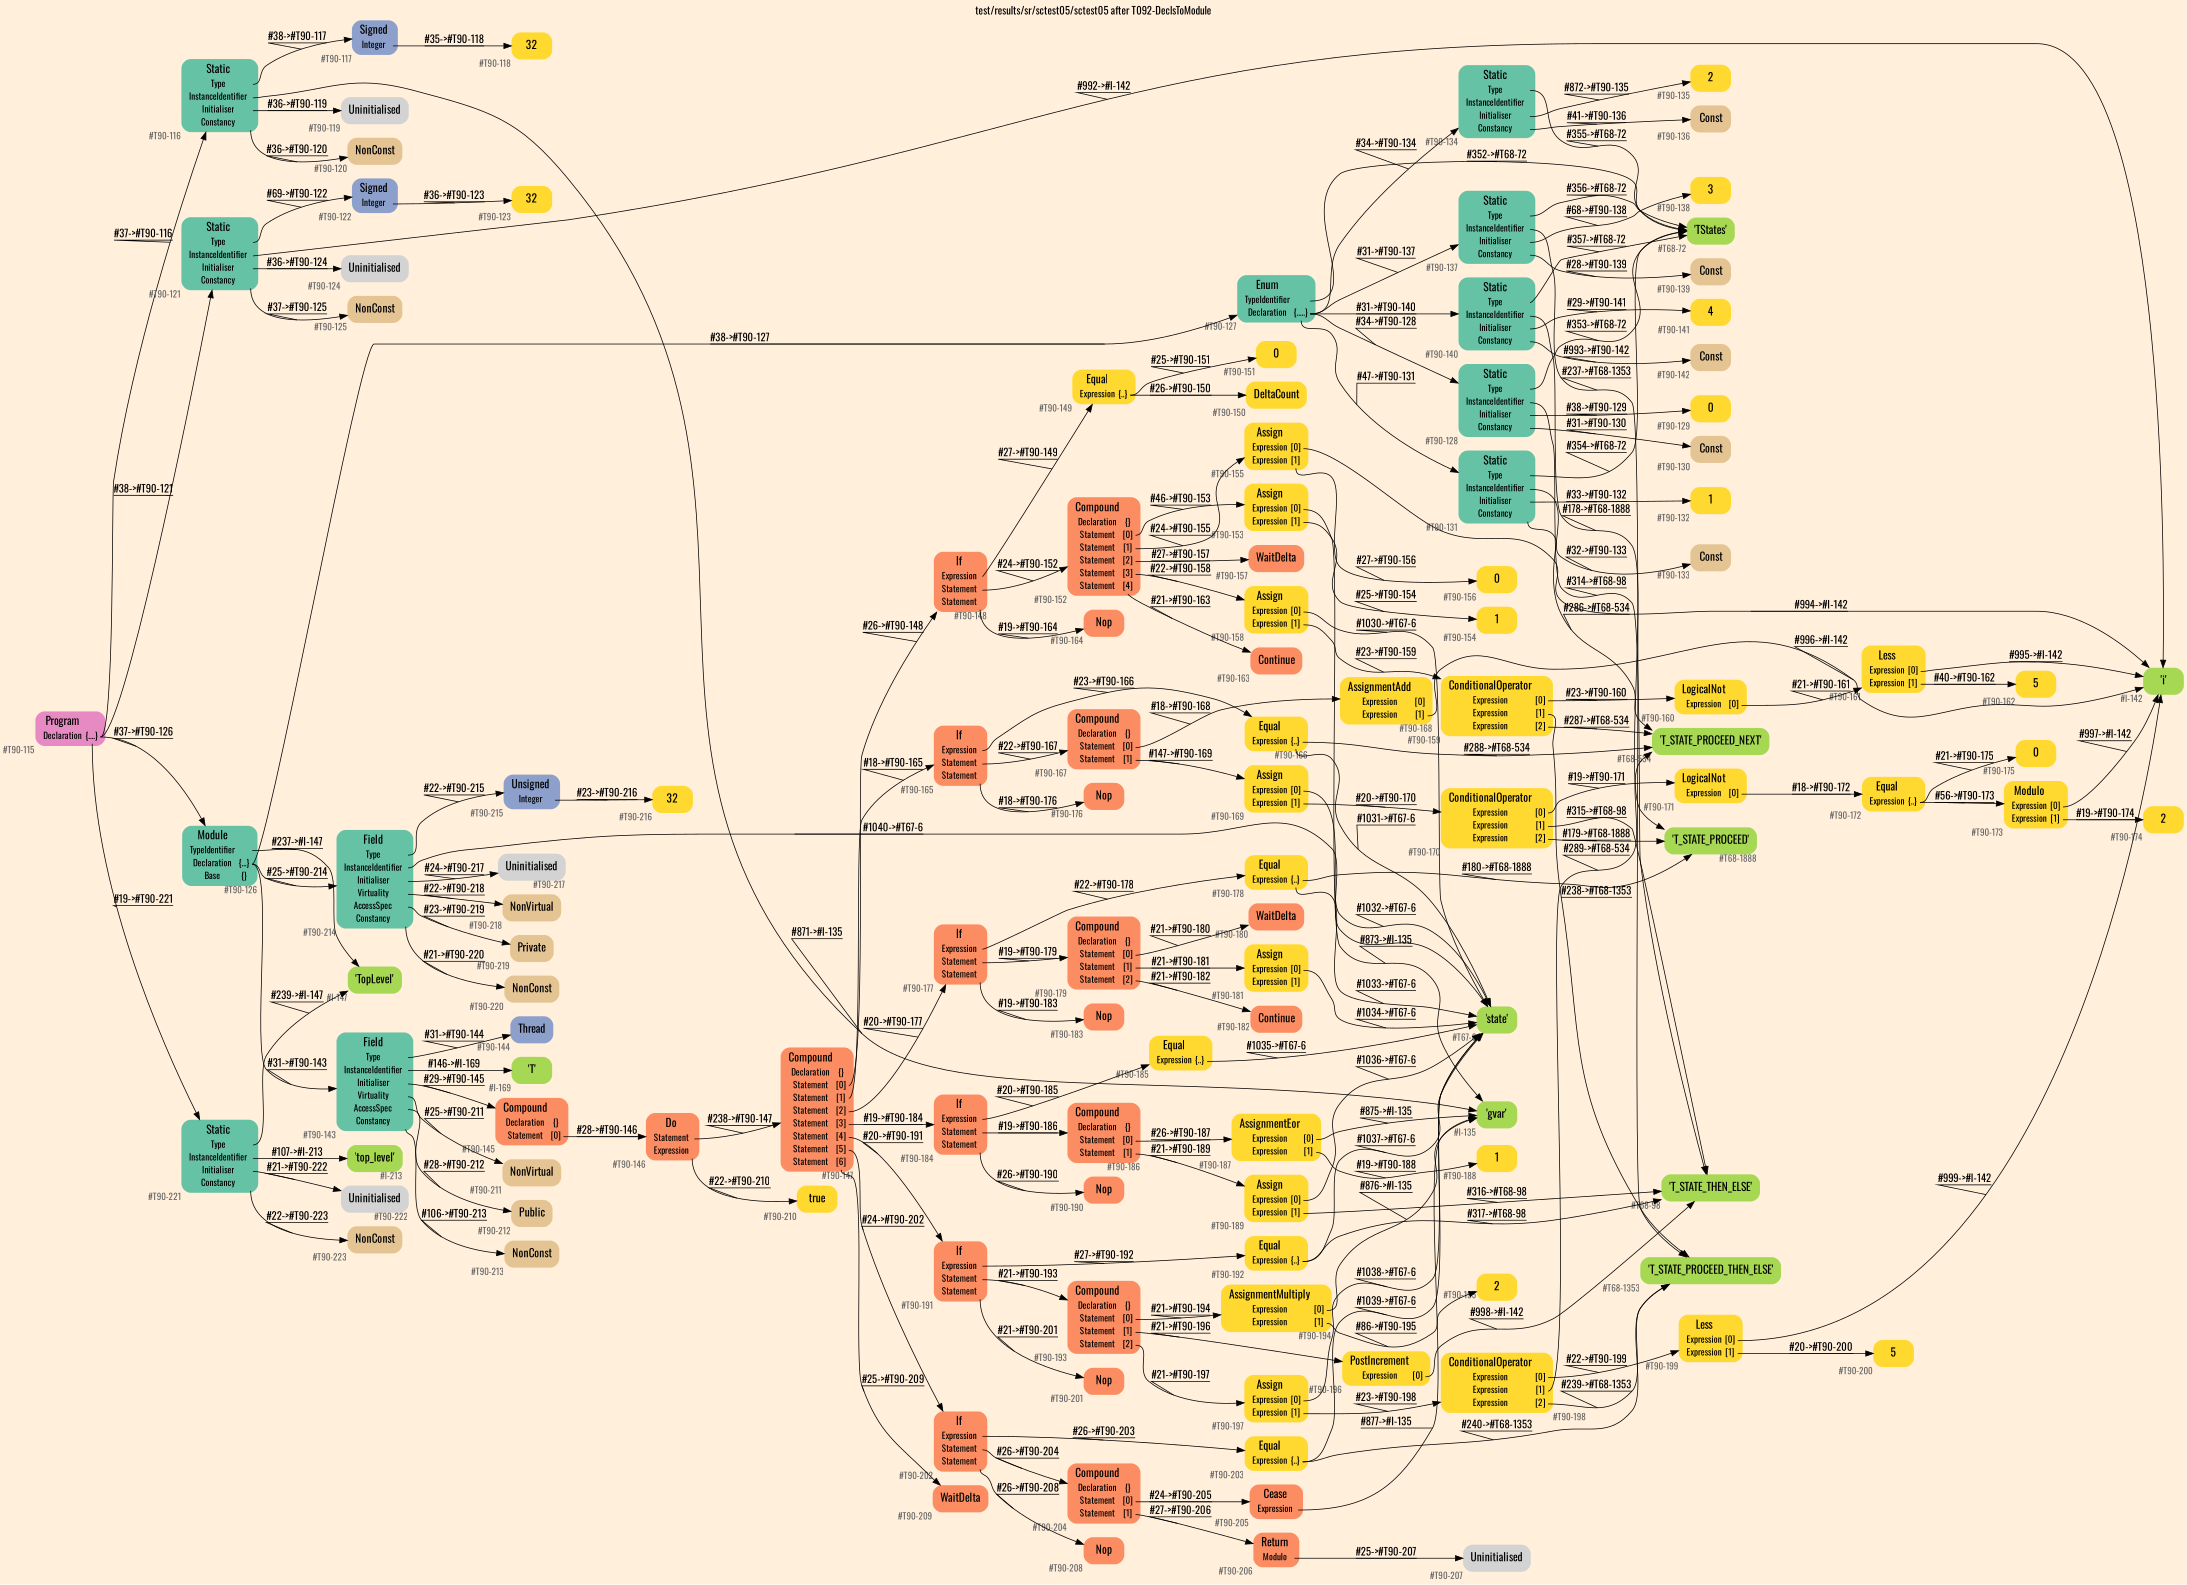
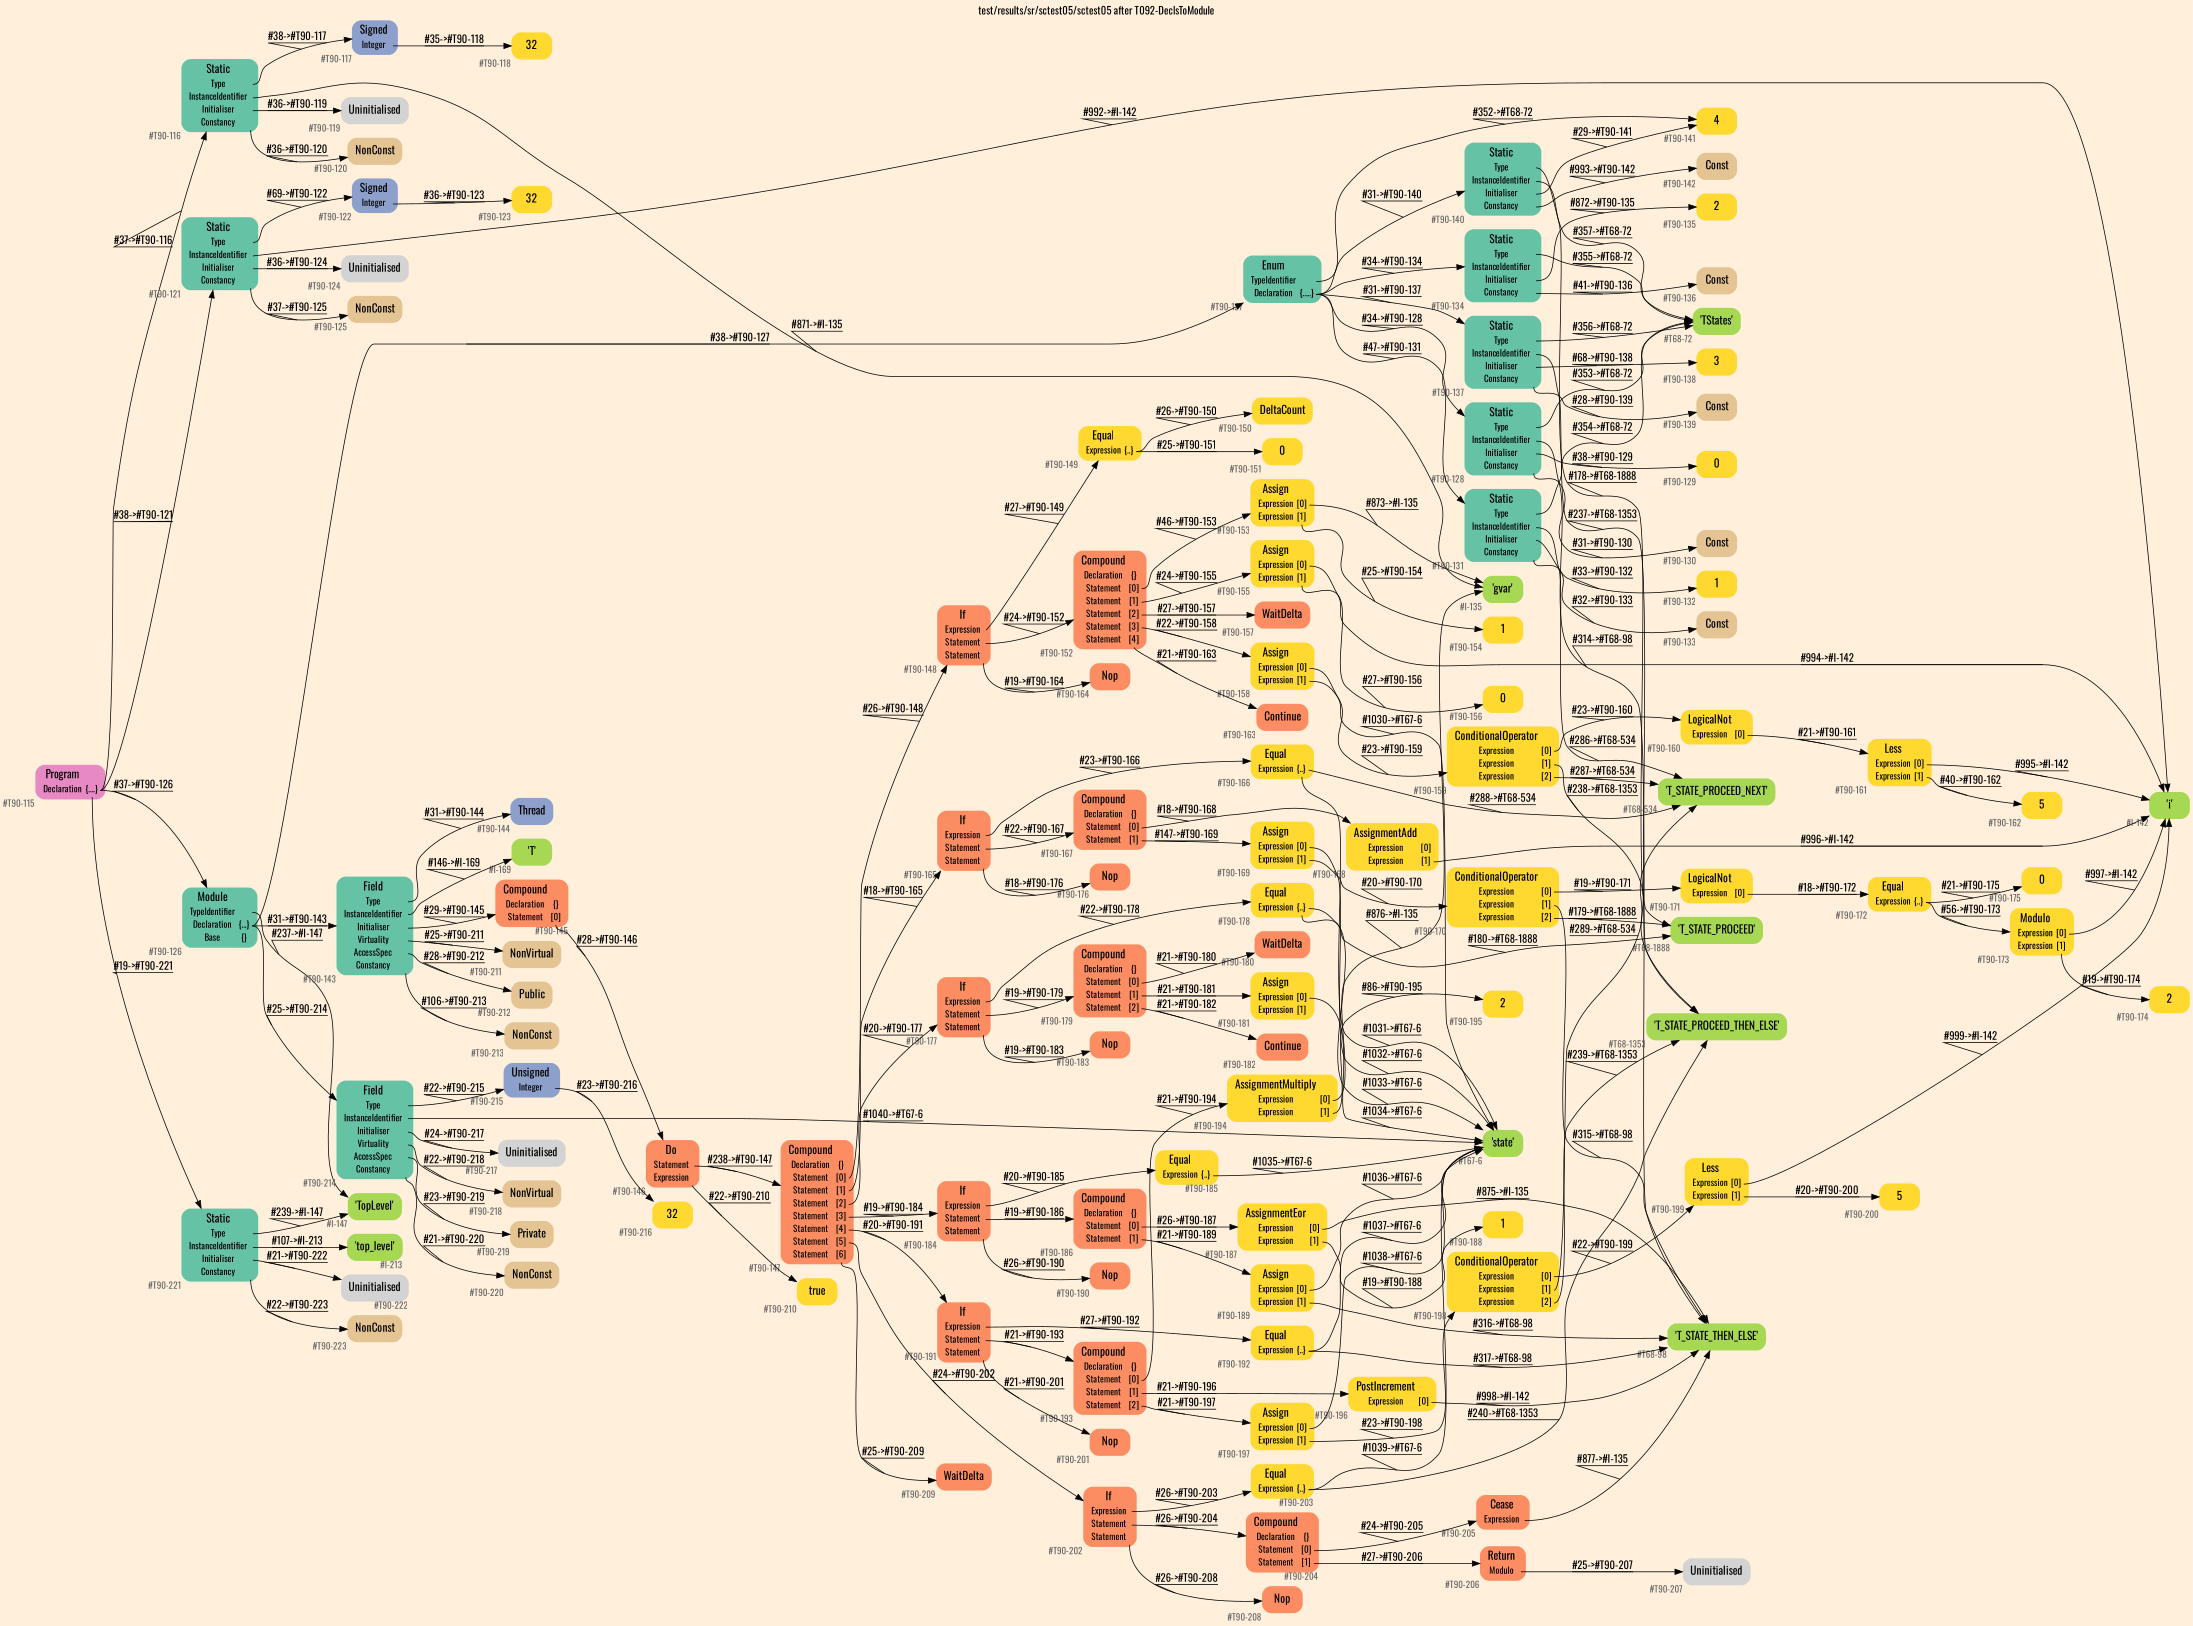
(1451, 162) -> (1455, 134)
(1391, 1123) -> (1534, 1201)
(1438, 1338) -> (1636, 1463)
